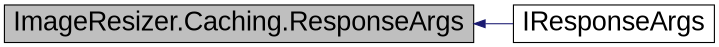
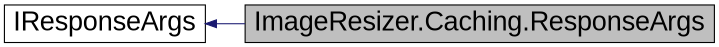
(499, 24) -> (231, 24)
